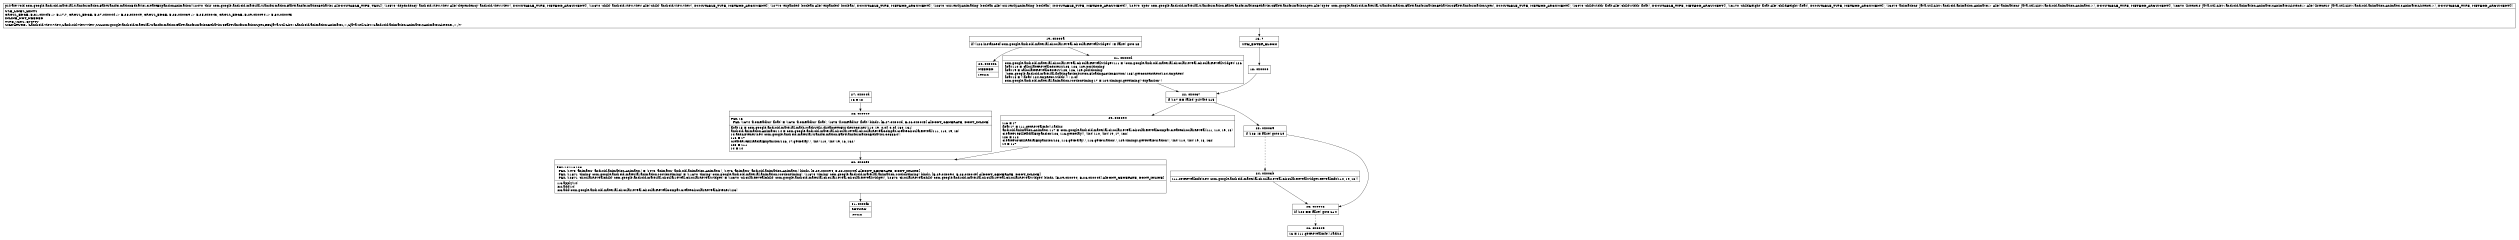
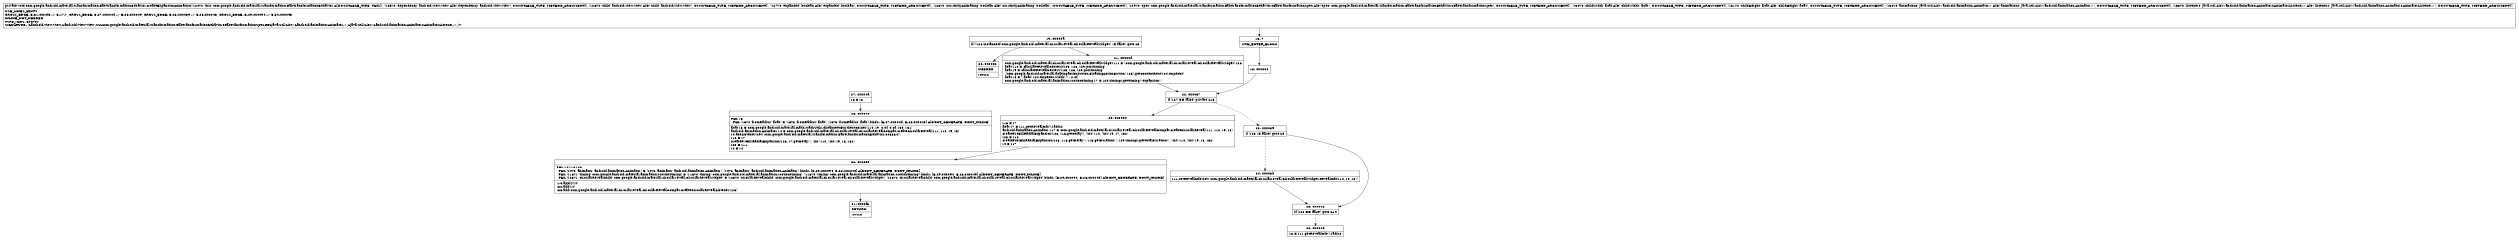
(1237, 111) -> (1237, 111)
(860, 154) -> none
